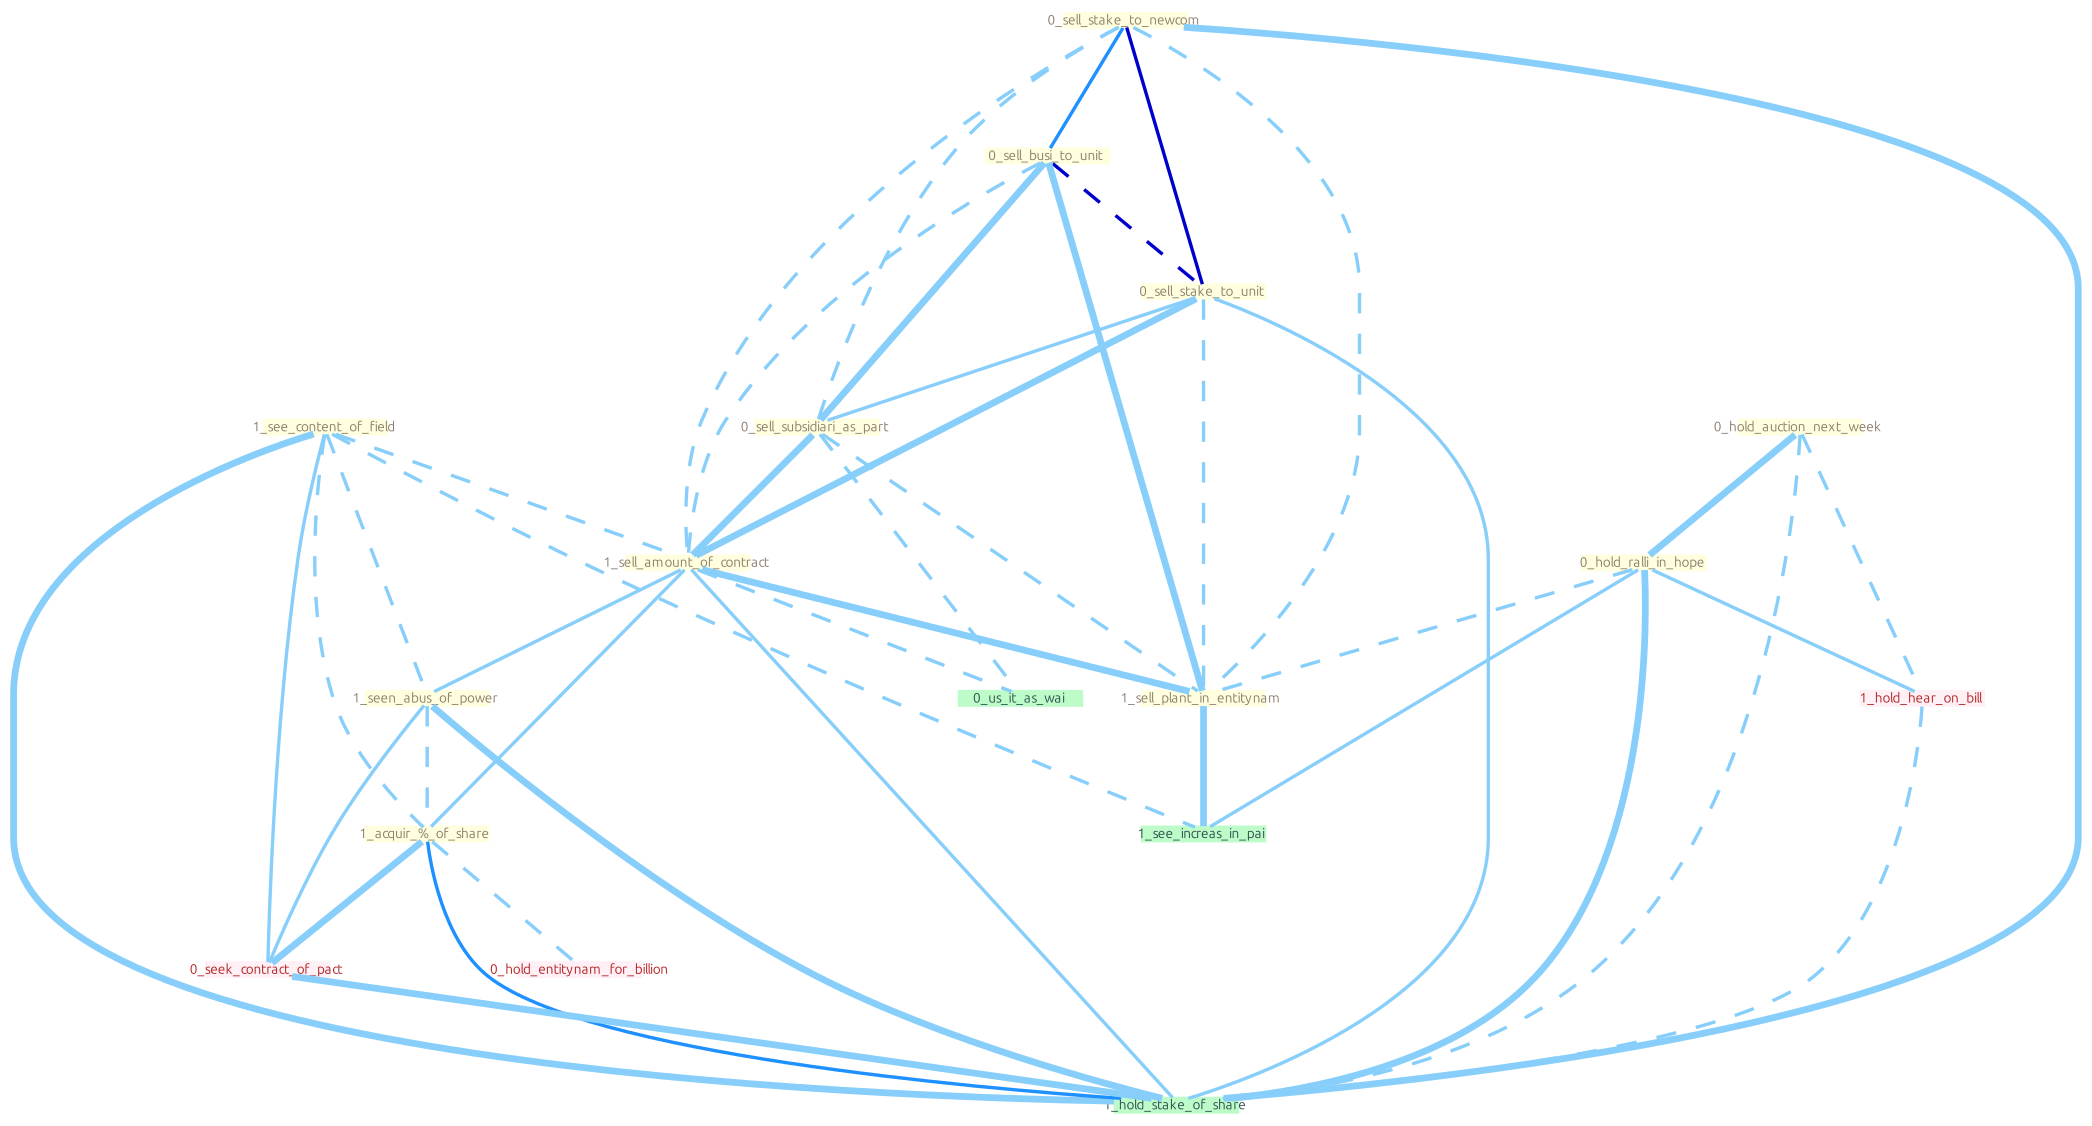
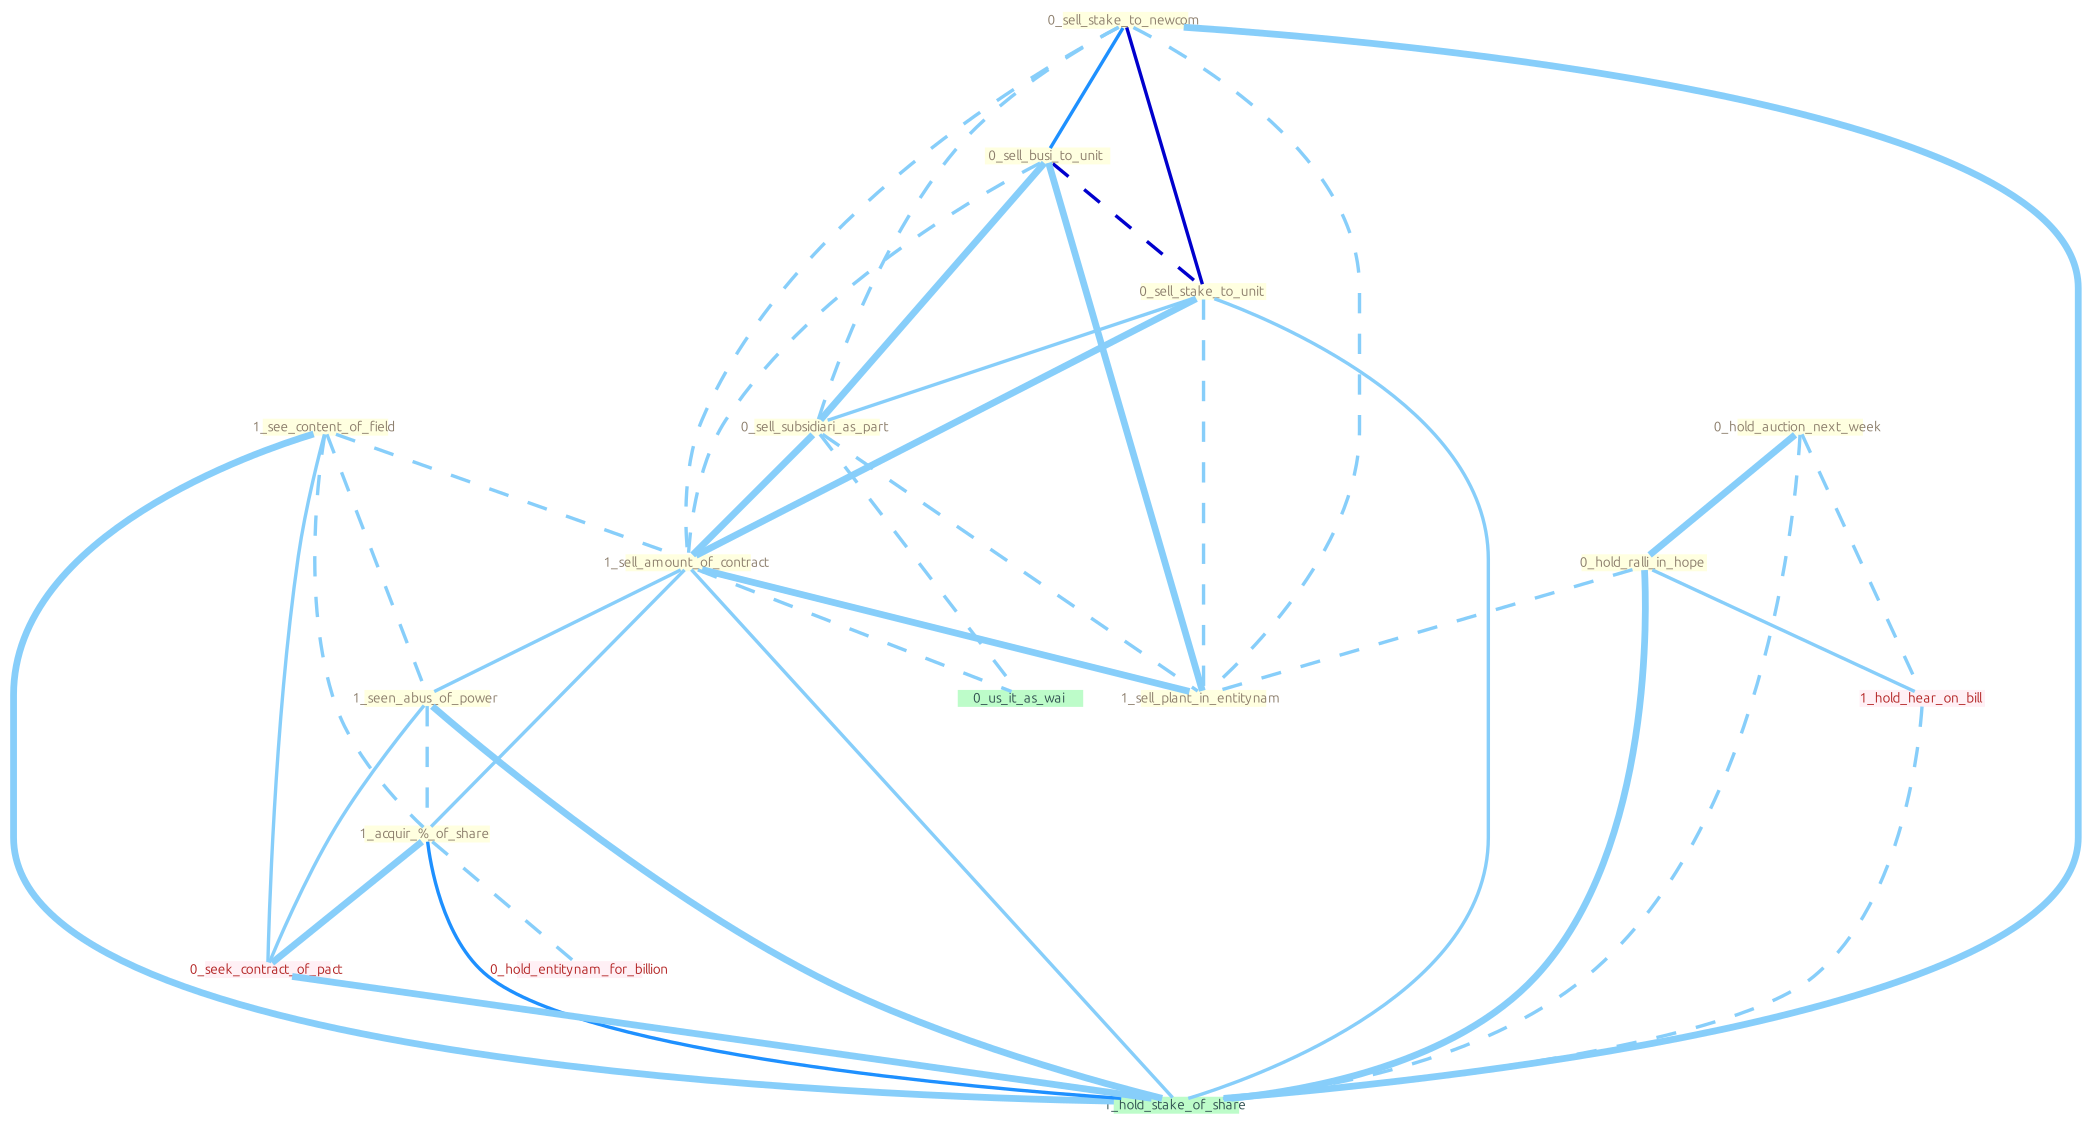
(1204, 834) -> none
